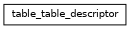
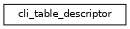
(65, 15) -> (65, 15)
